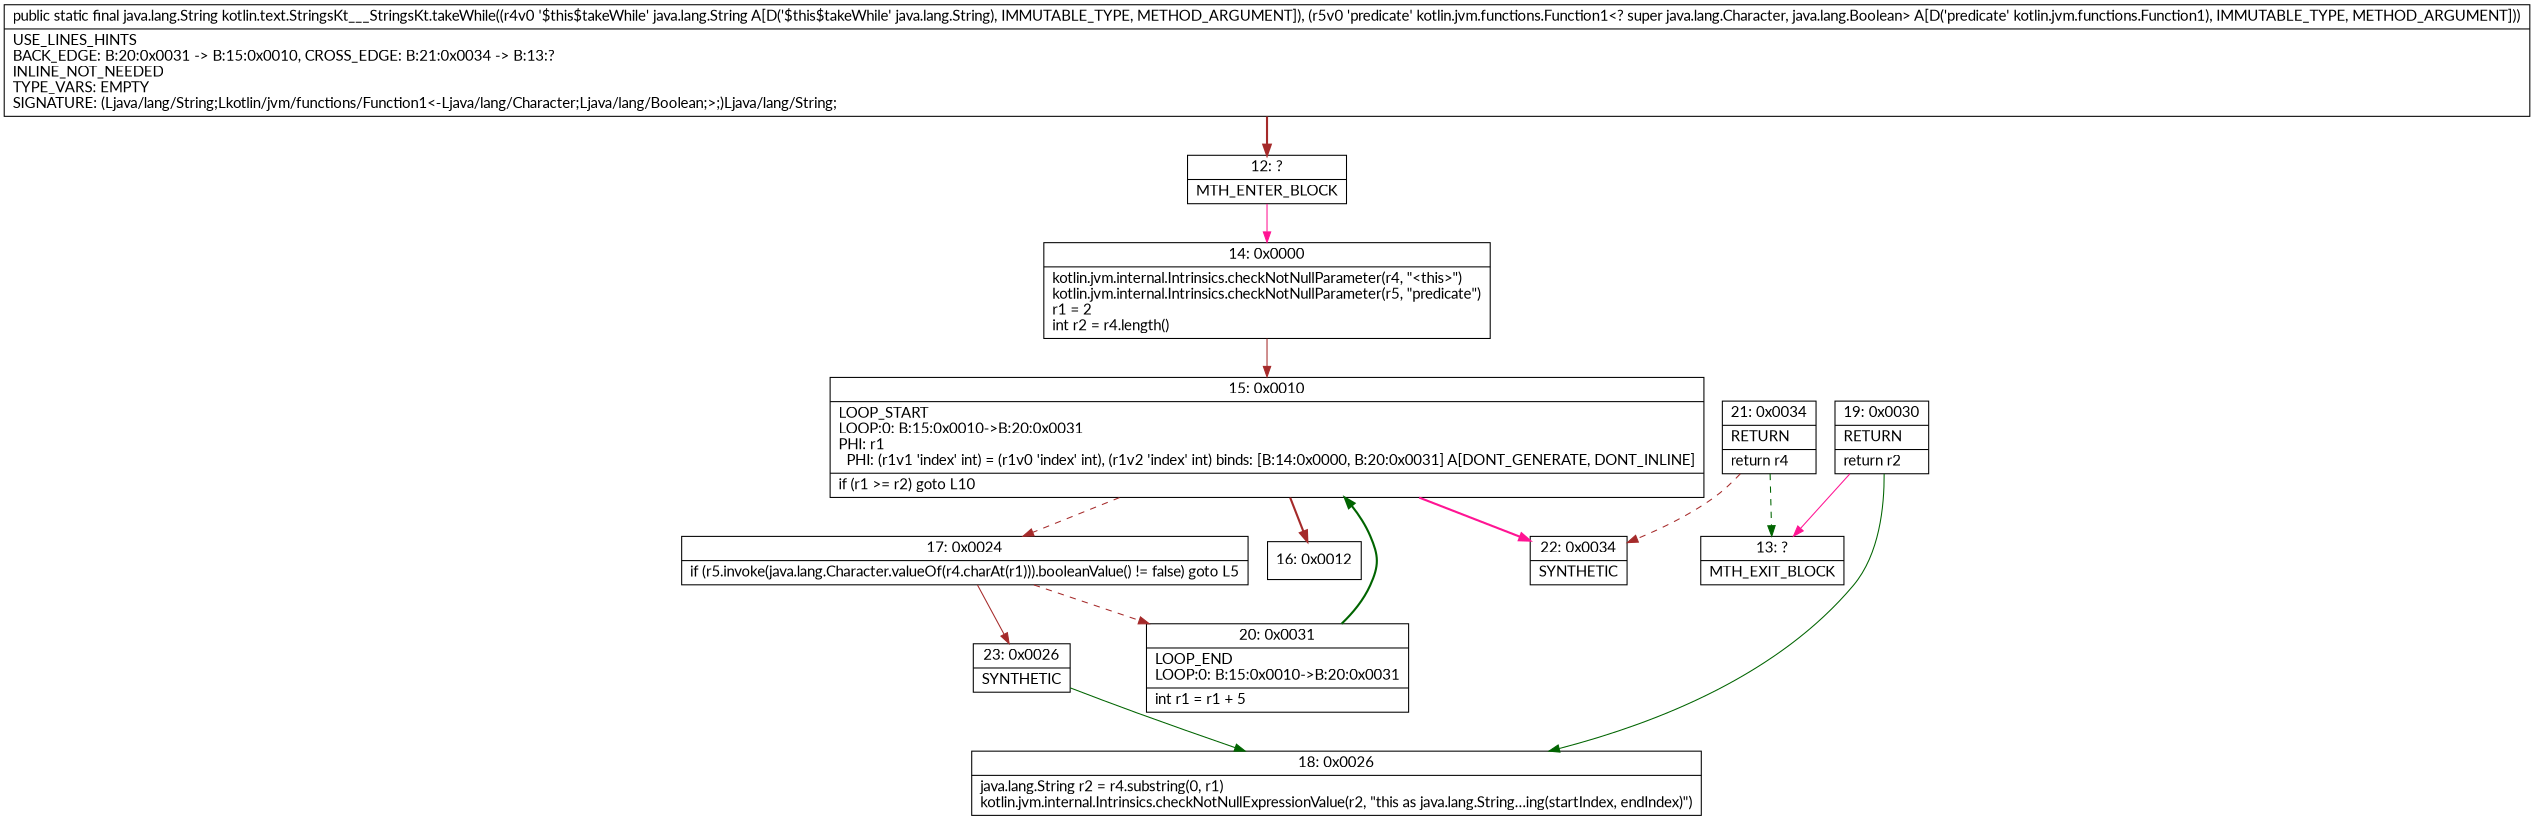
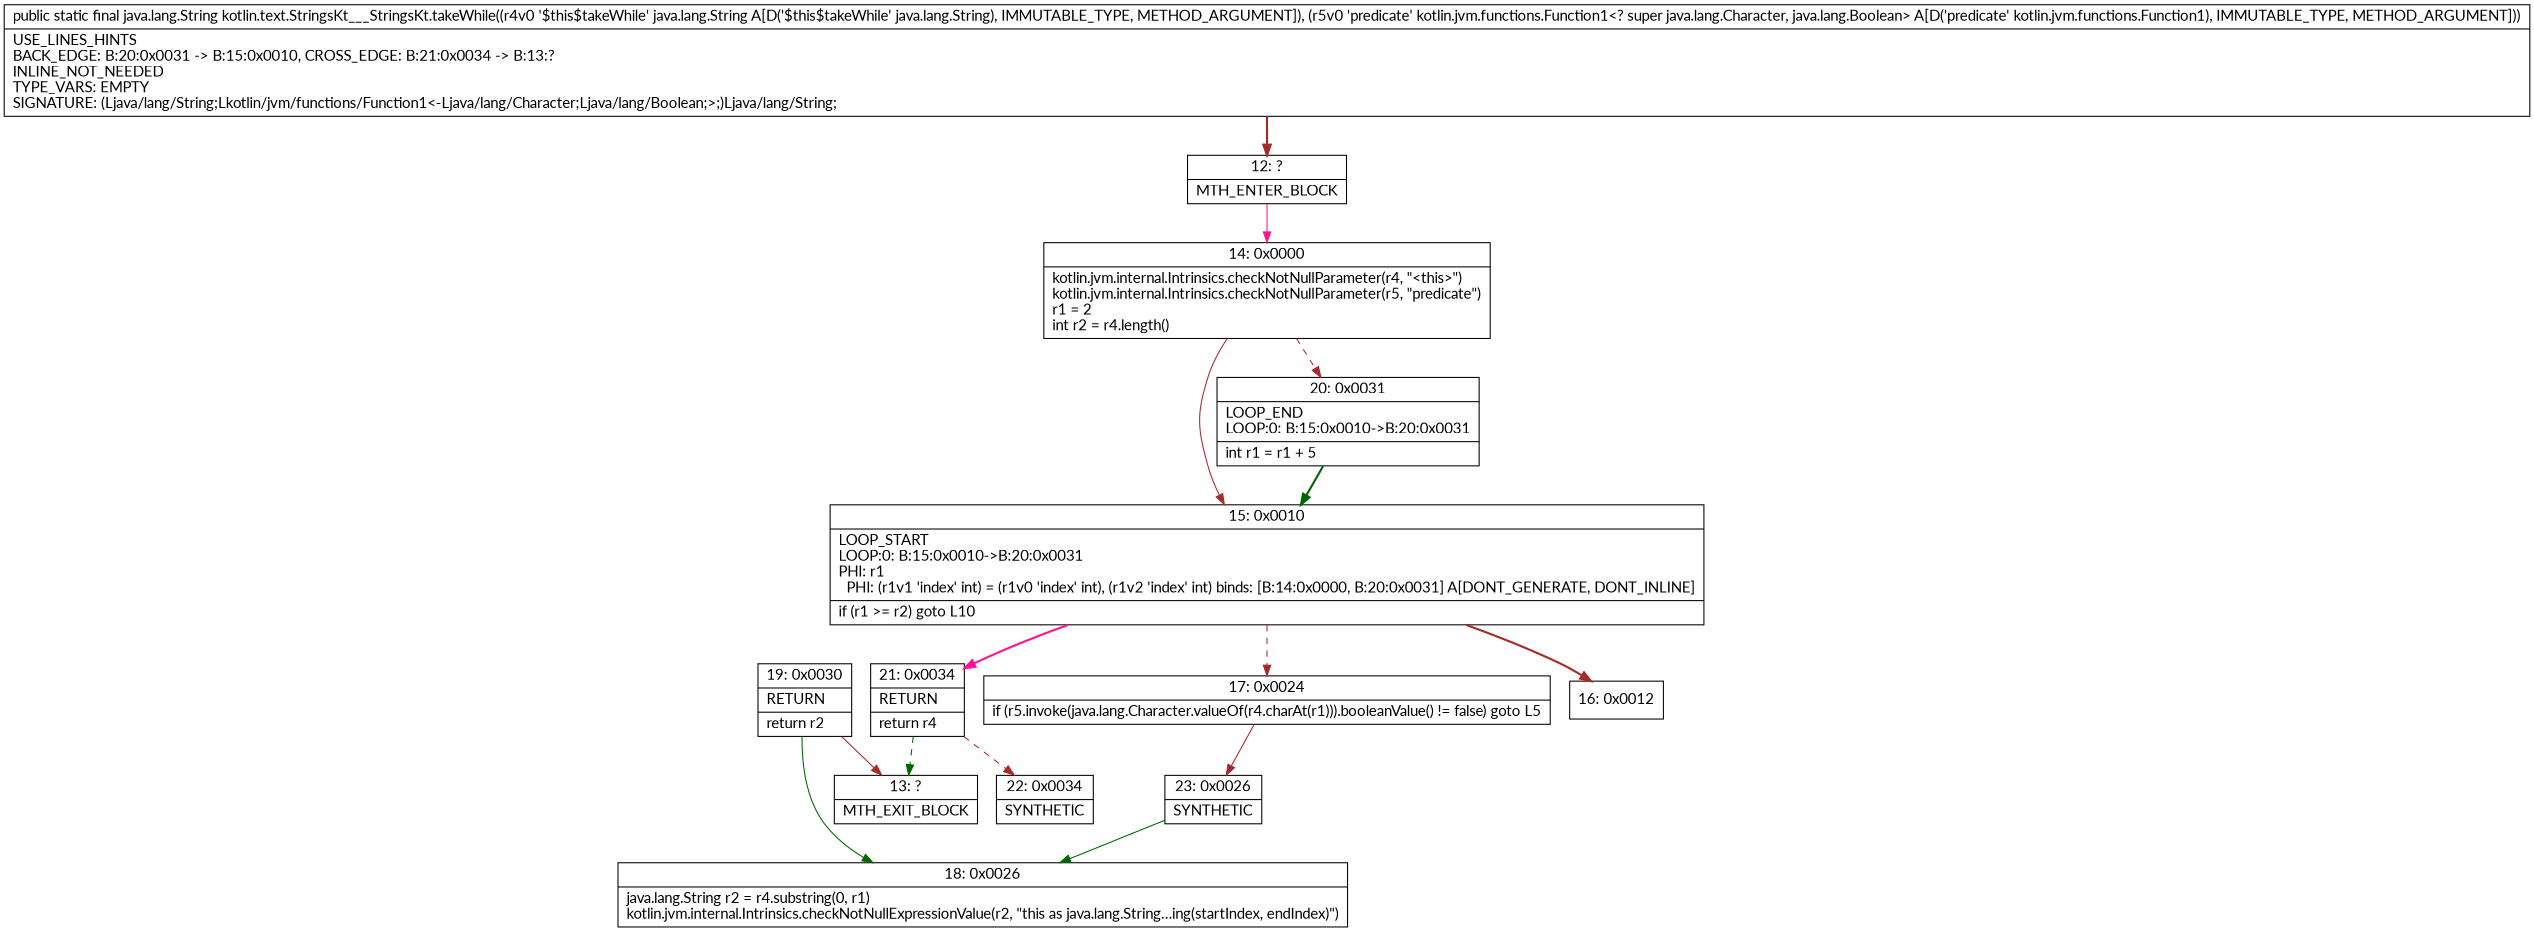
(1825, 501) -> (858, 752)
(1470, 517) -> (1021, 643)
(1086, 603) -> (1306, 353)
